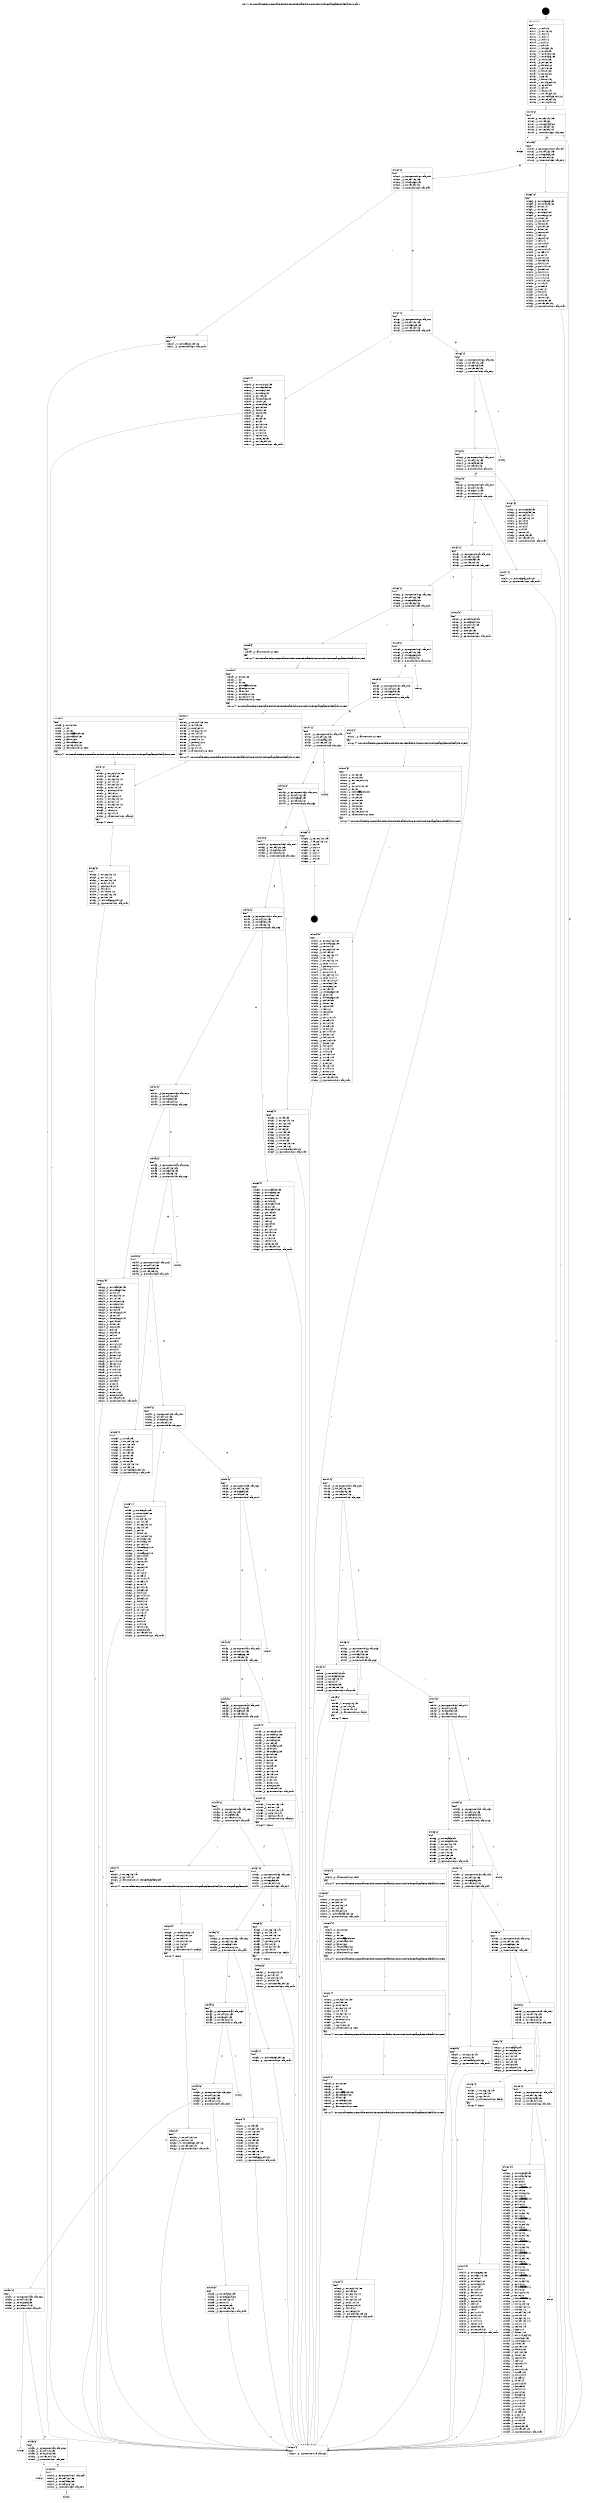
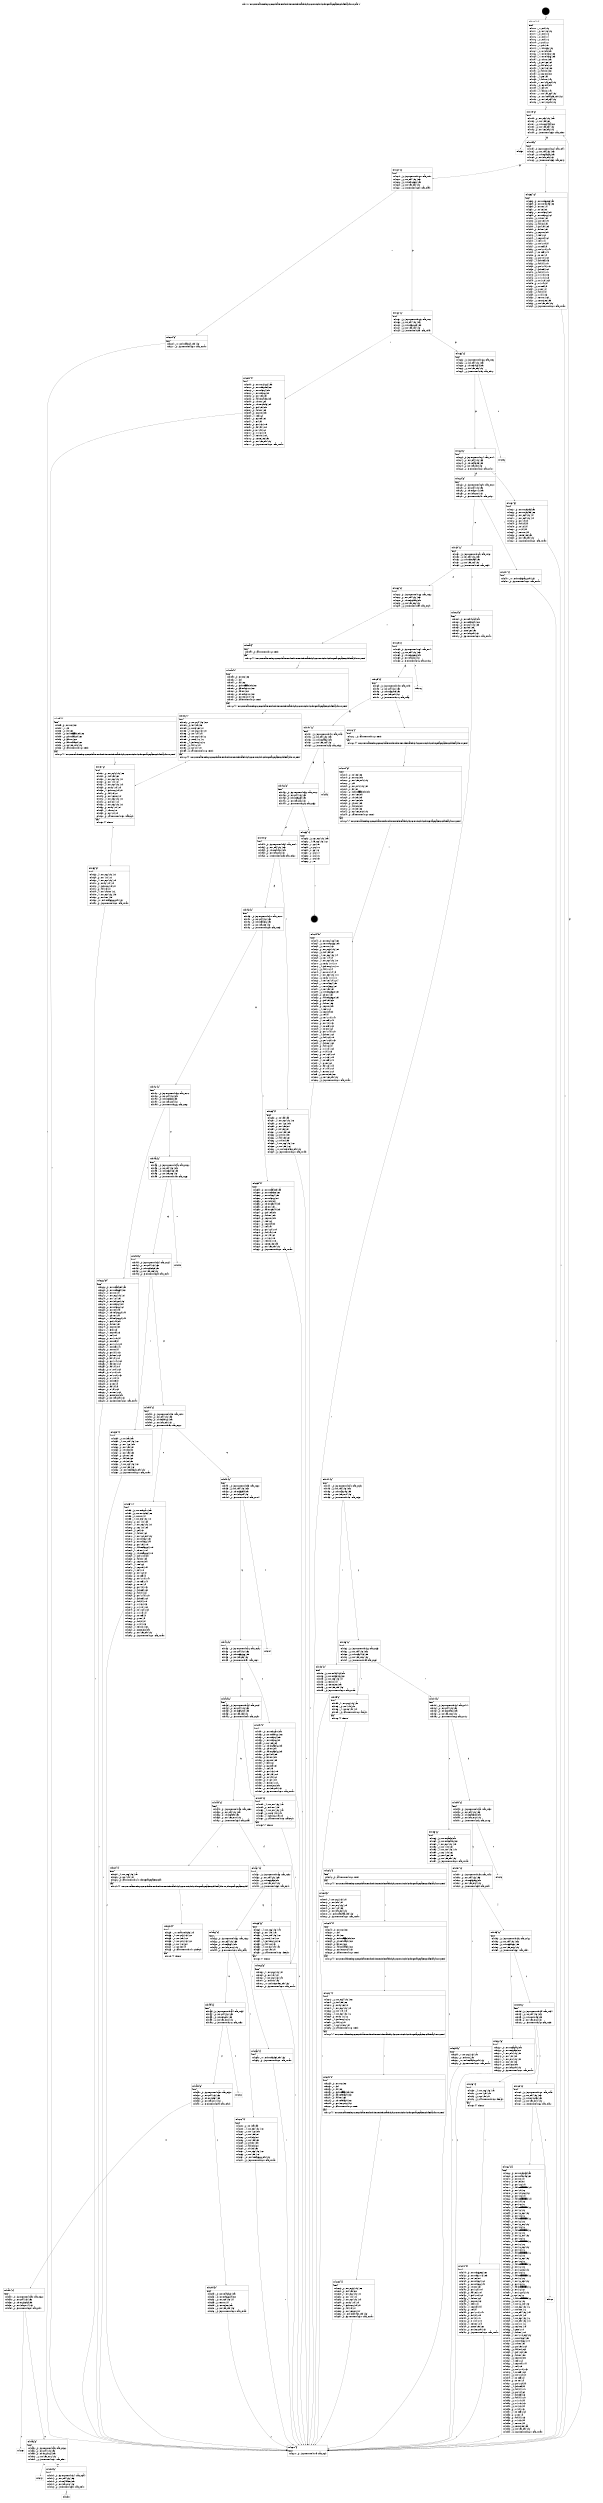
(189, 2140) -> none
